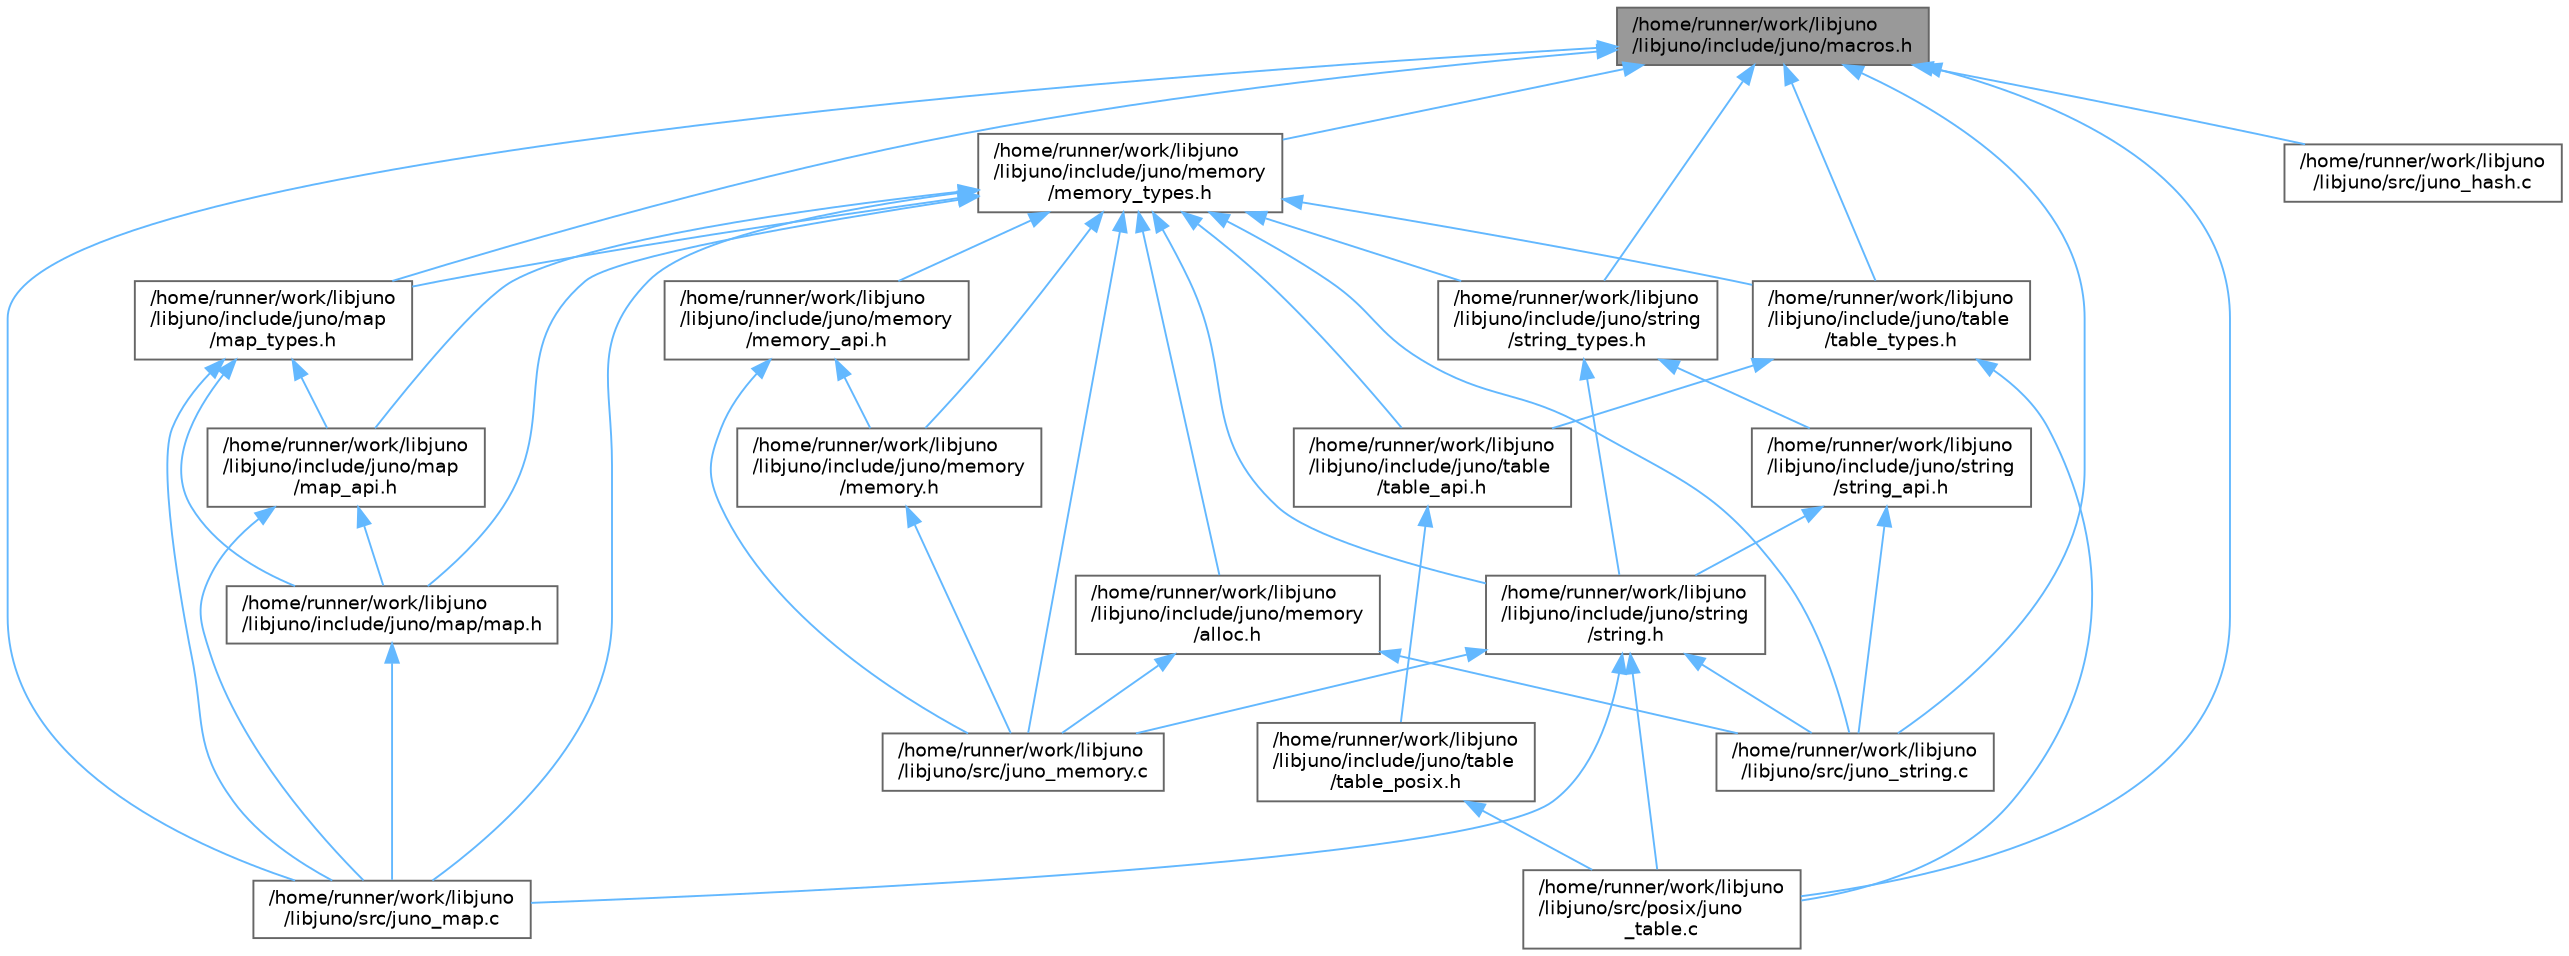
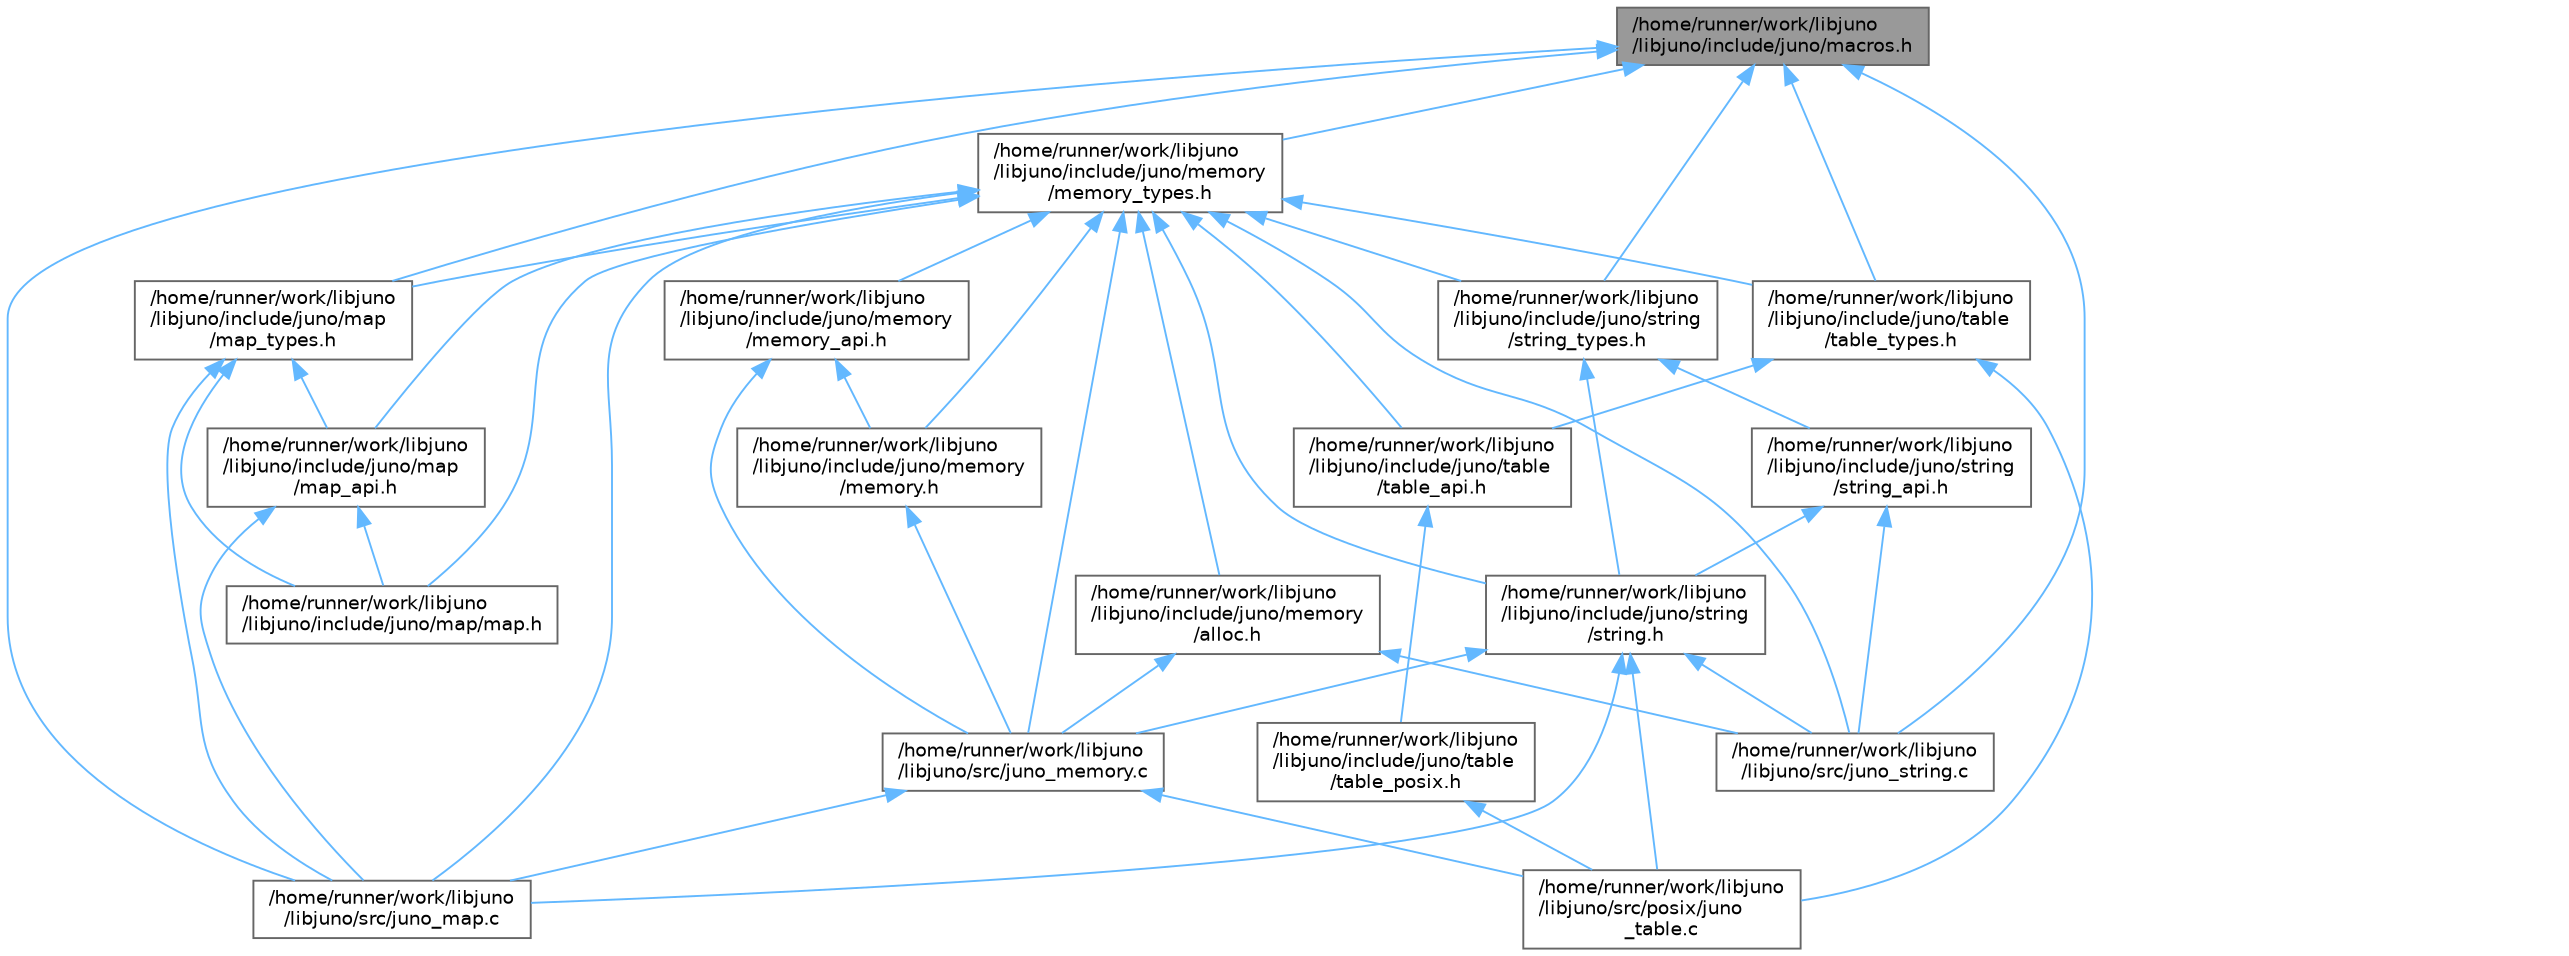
(2423, 173) -> none
(2230, 541) -> (1342, 836)
(392, 772) -> (698, 838)
